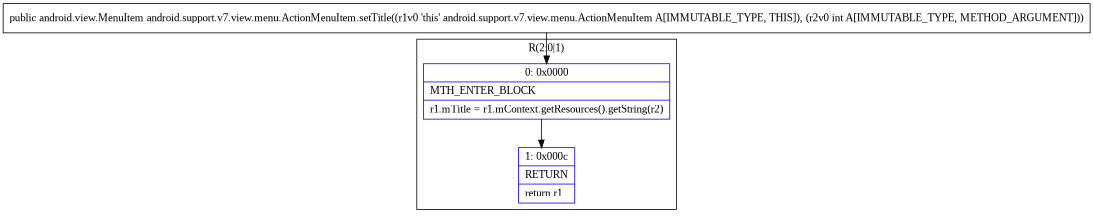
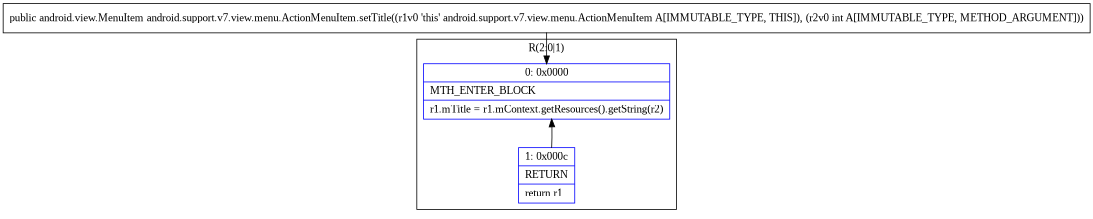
(541, 129) -> (552, 137)
